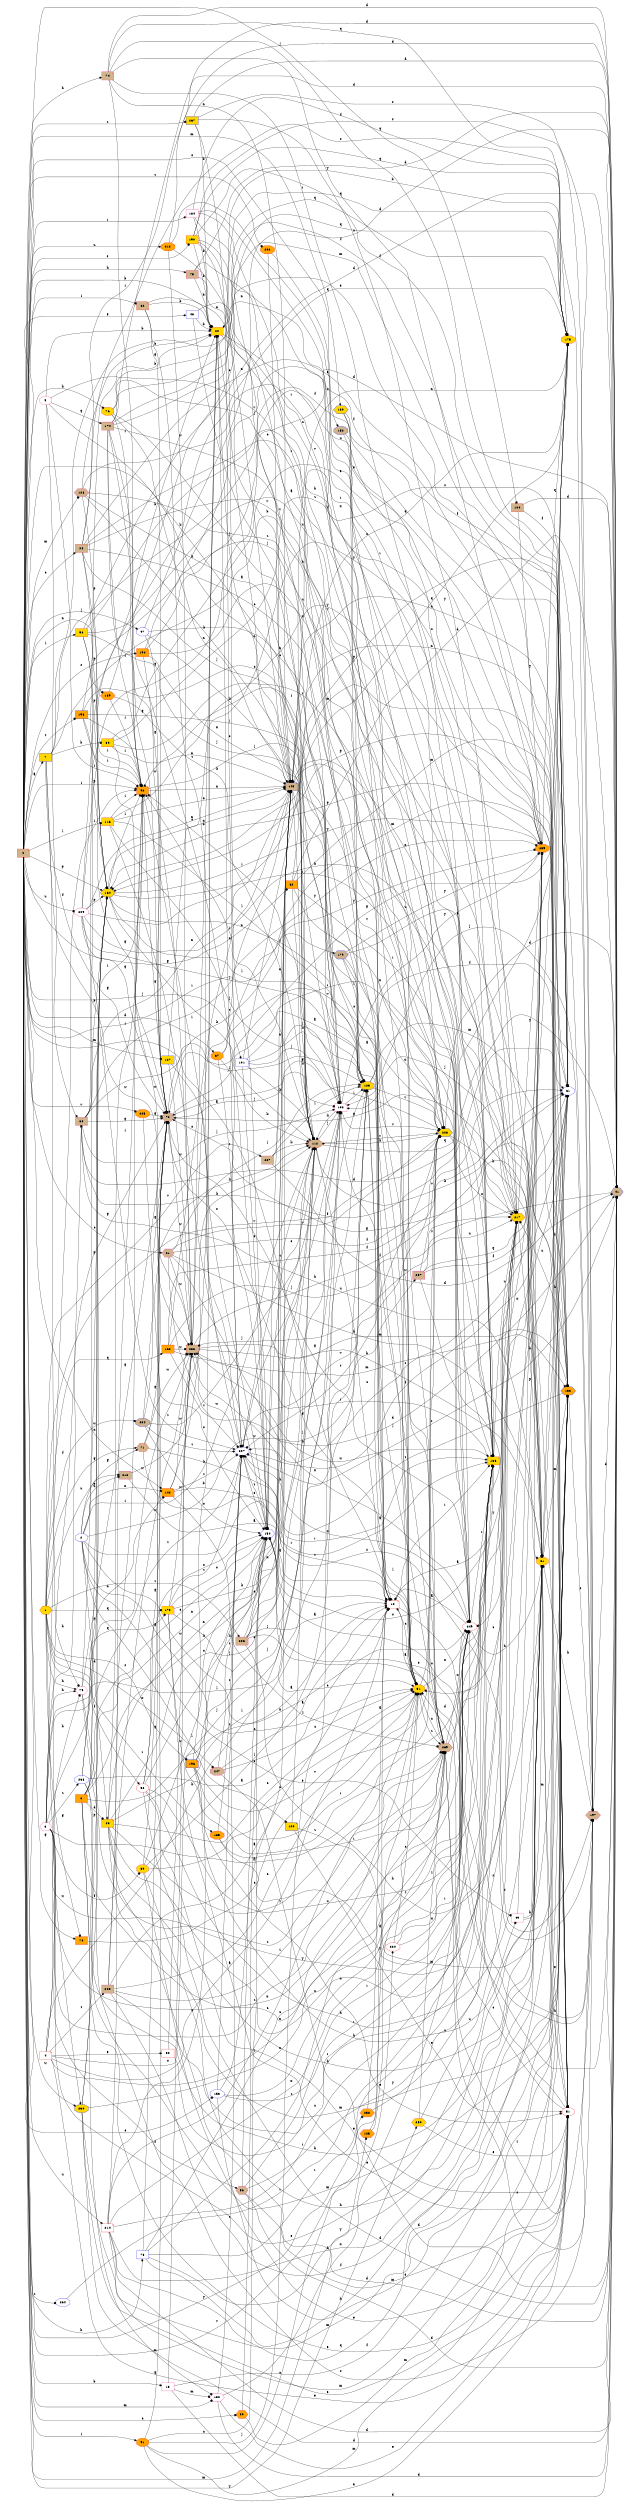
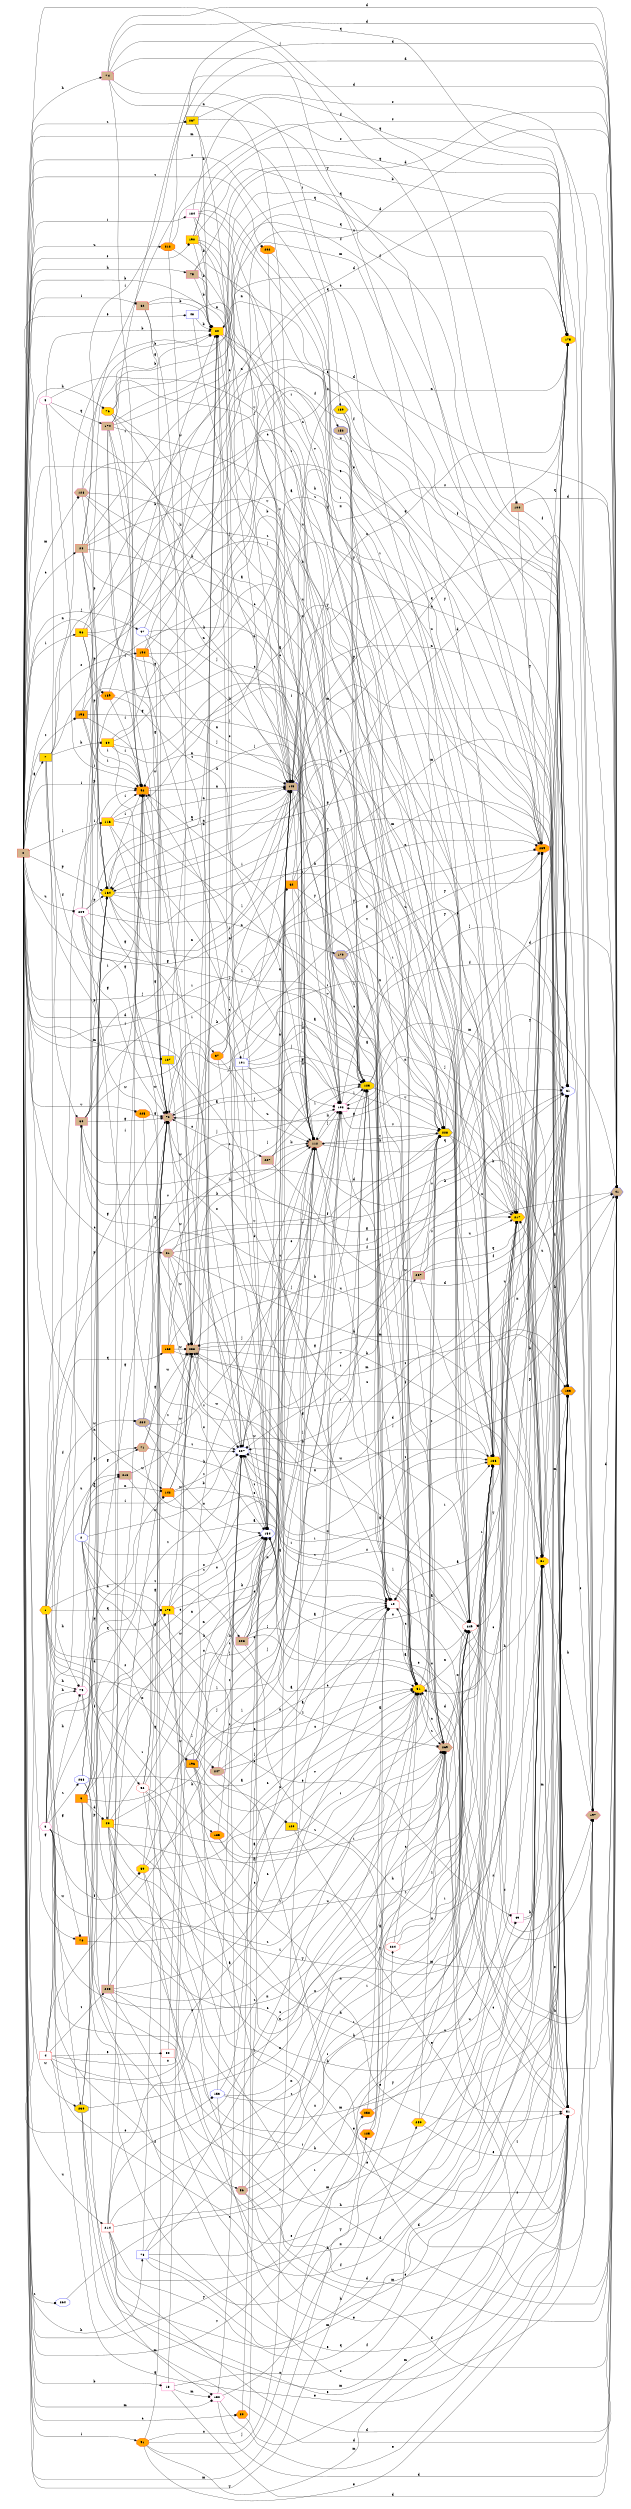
(280, 648) -> (280, 648)
(268, 1114) -> (268, 1114)
